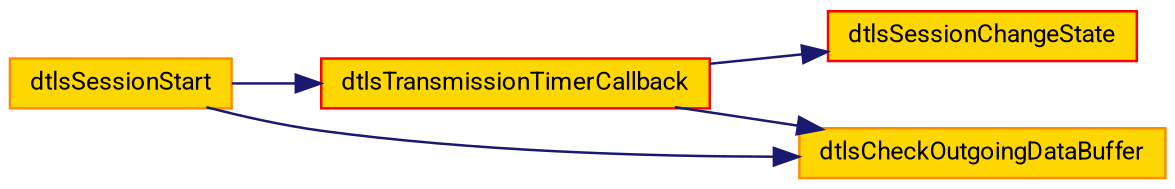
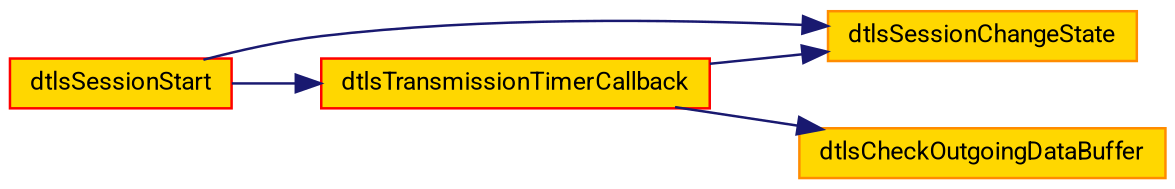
(982, 36) -> (982, 36)
(121, 83) -> (121, 83)
(488, 147) -> (502, 23)
